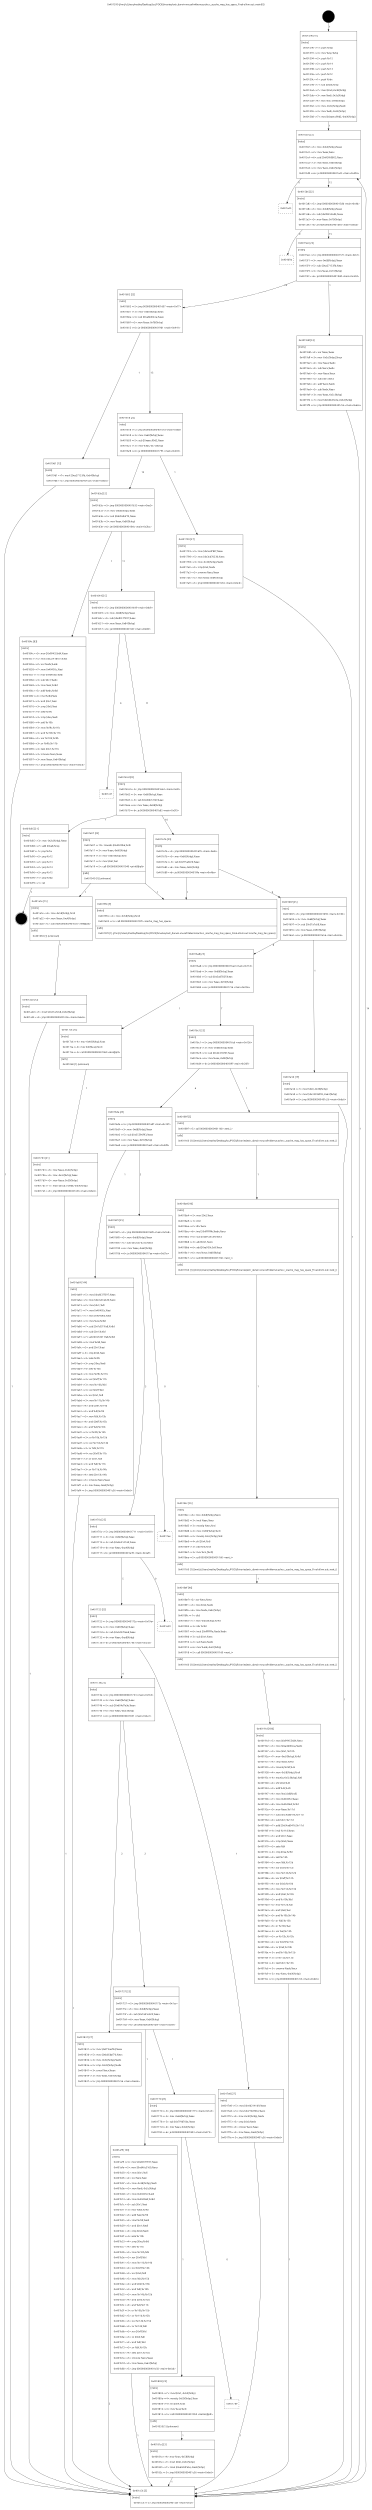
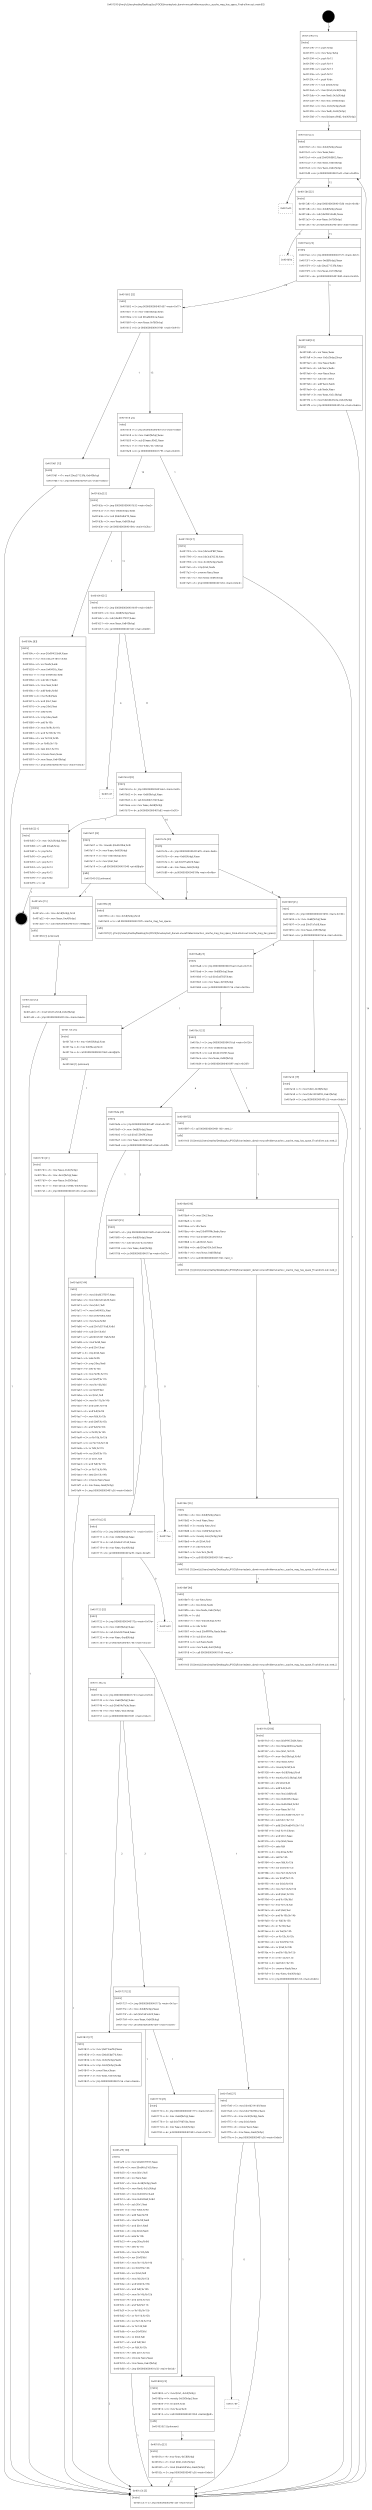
(208, 2267) -> (232, 2270)
